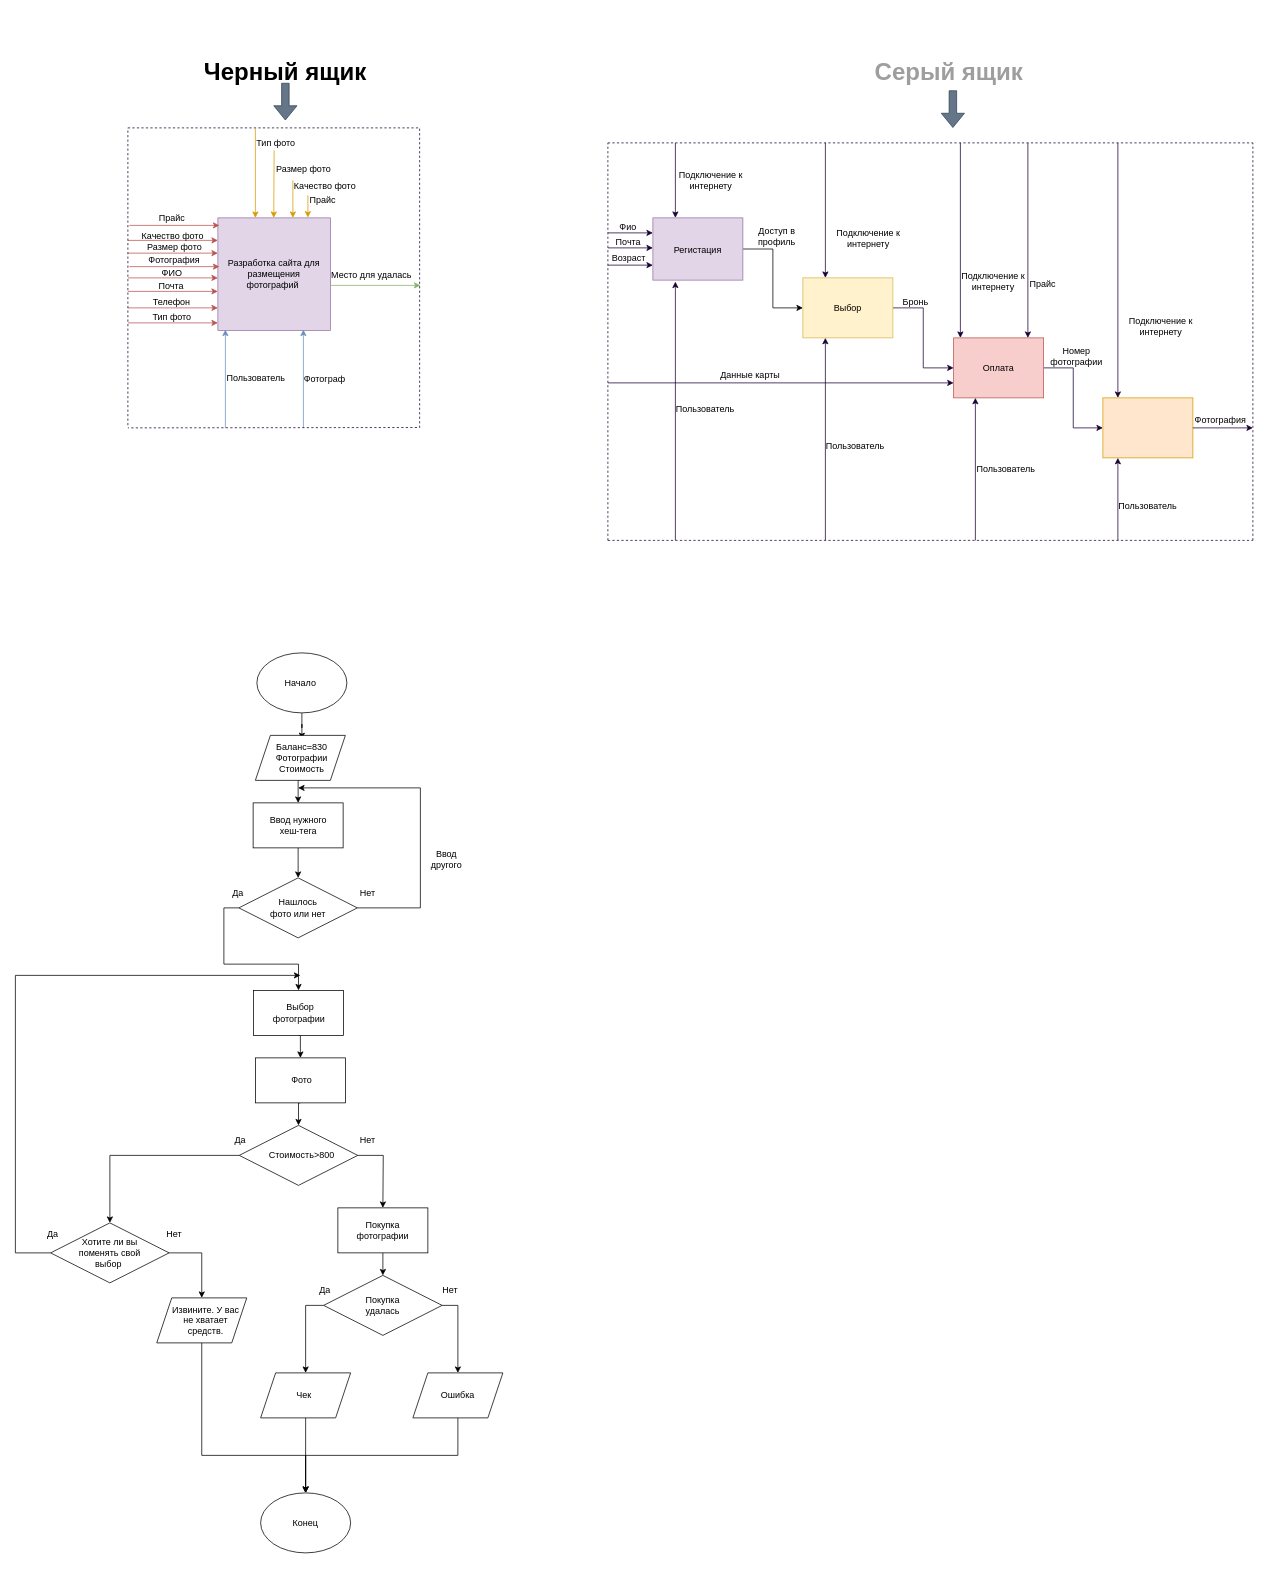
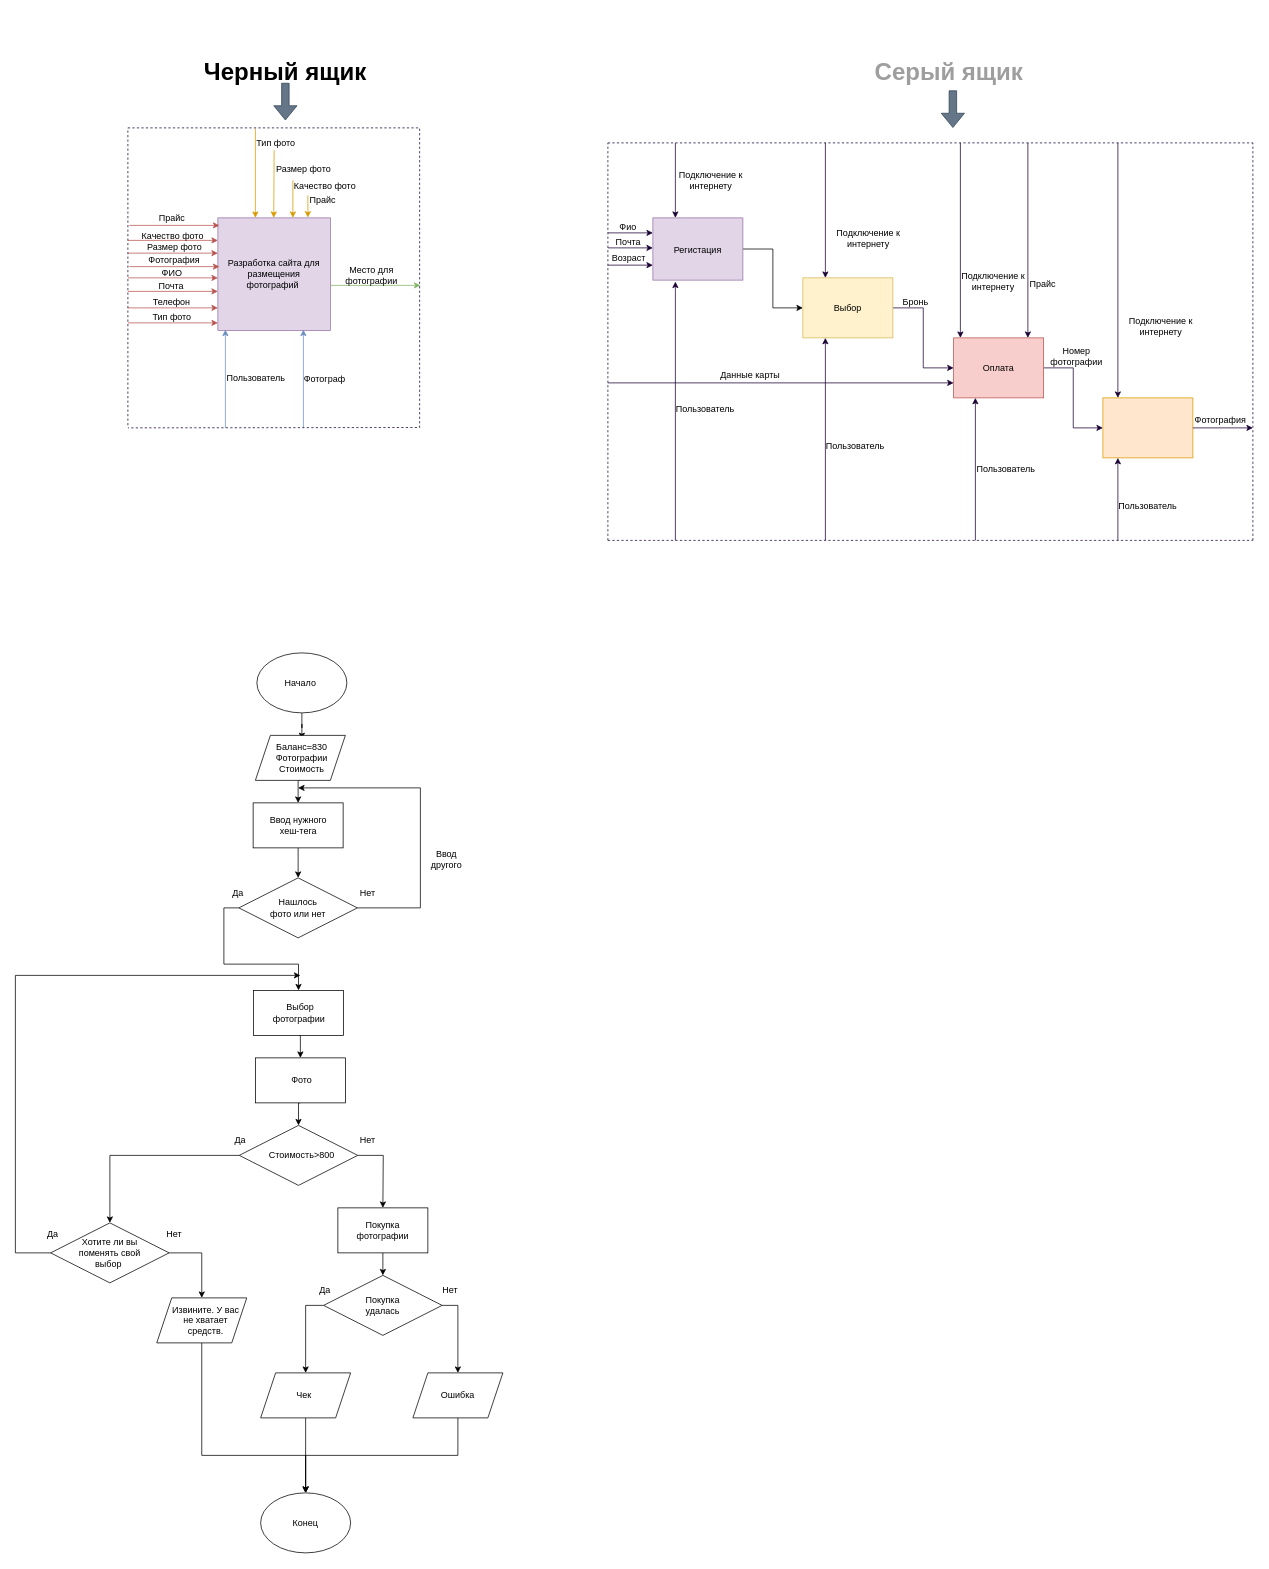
(777, 237) -> none
(372, 276) -> (372, 276)
